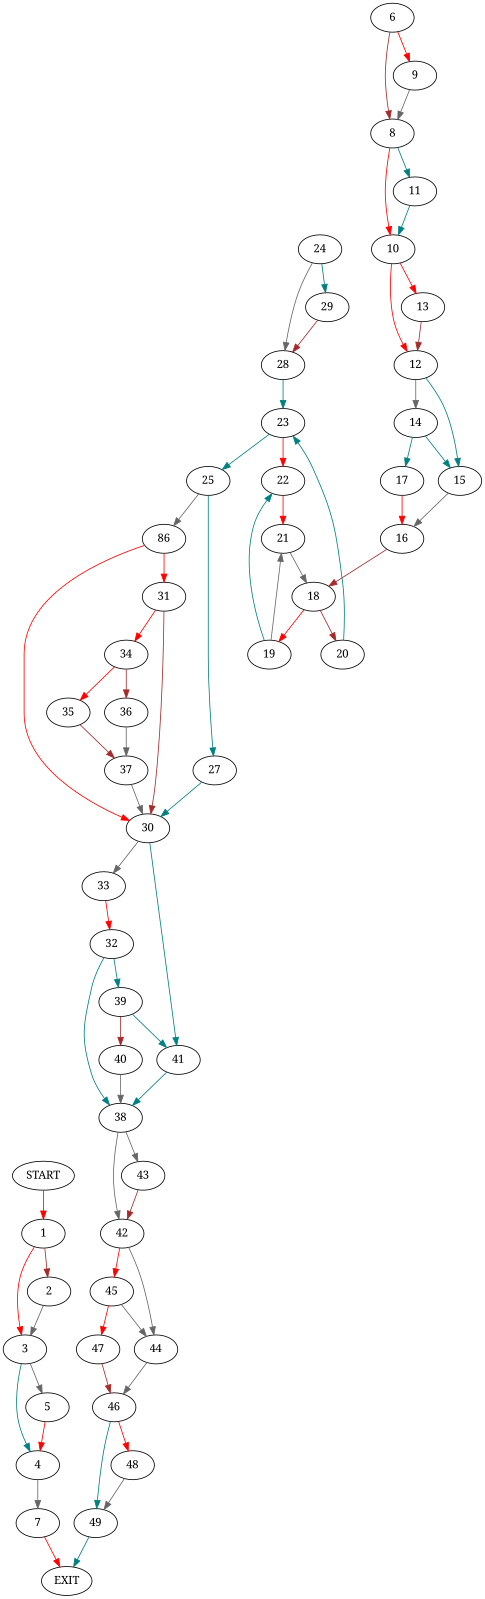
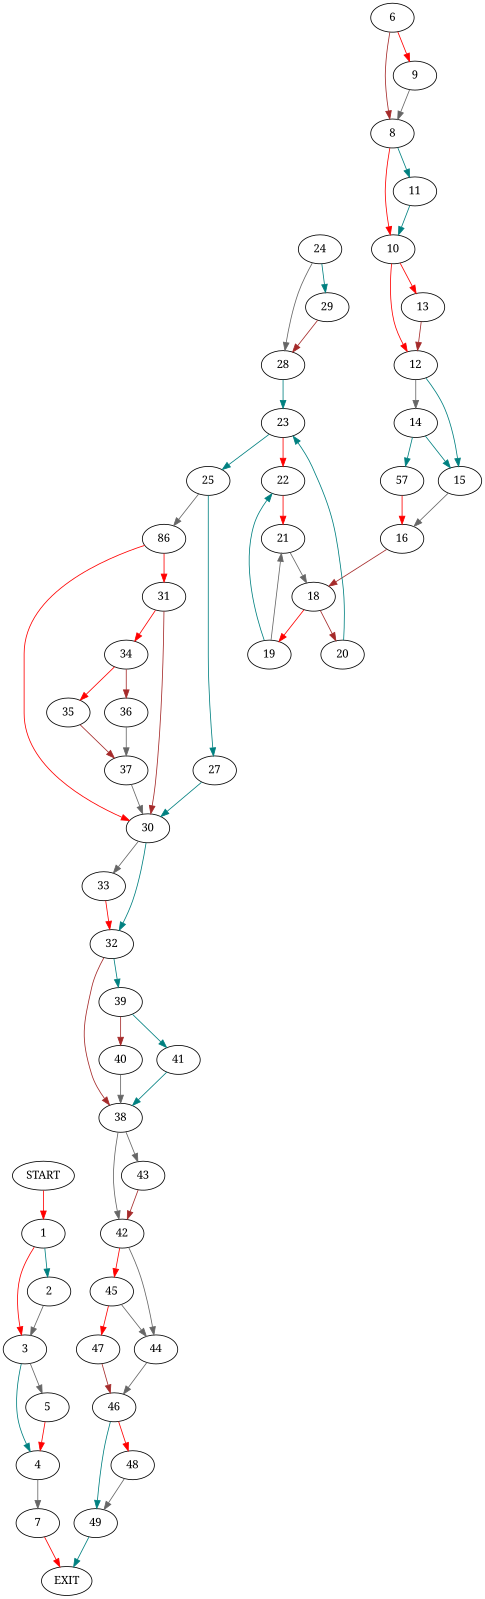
(402, 481) -> (402, 481)
(163, 940) -> (138, 884)
(84, 1029) -> (84, 1029)
(46, 1259) -> (46, 1259)
